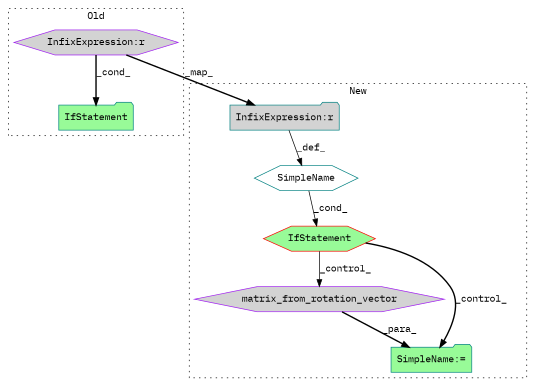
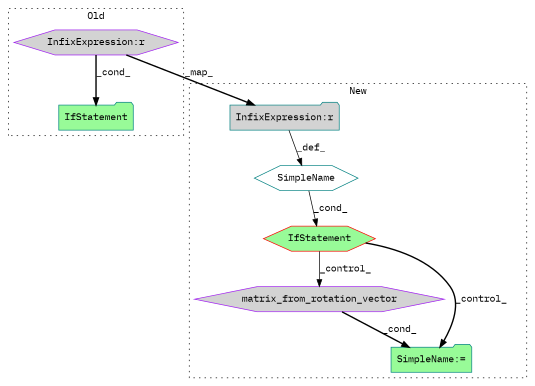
(399, 329) -> (399, 329)
